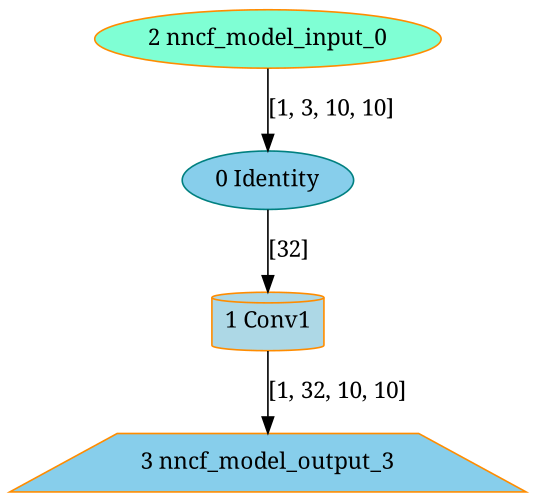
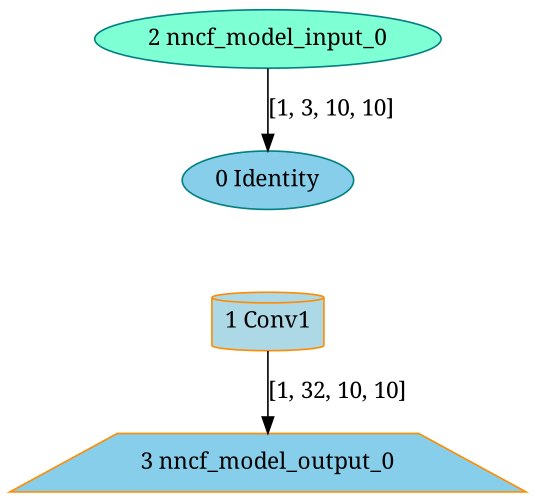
(268, 39) -> (268, 39)
(268, 243) -> none
(268, 463) -> (268, 463)
